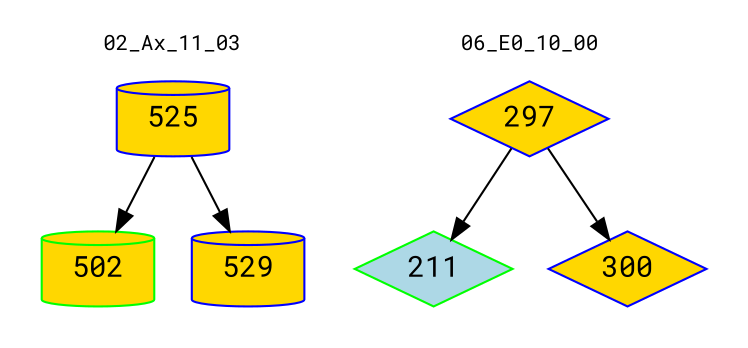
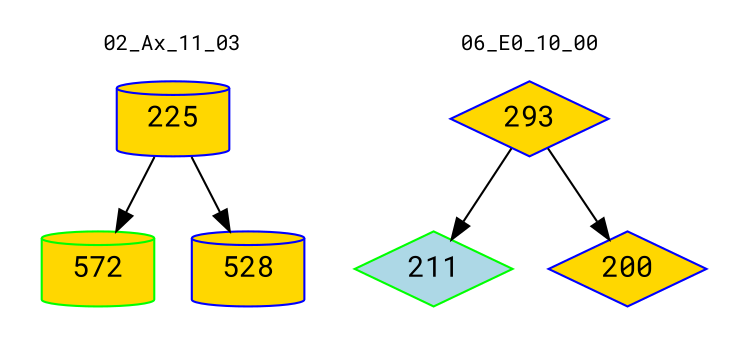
(173, 119) -> (173, 119)
(530, 119) -> (530, 119)
(98, 269) -> (98, 269)
(248, 269) -> (248, 269)
(628, 269) -> (628, 269)
